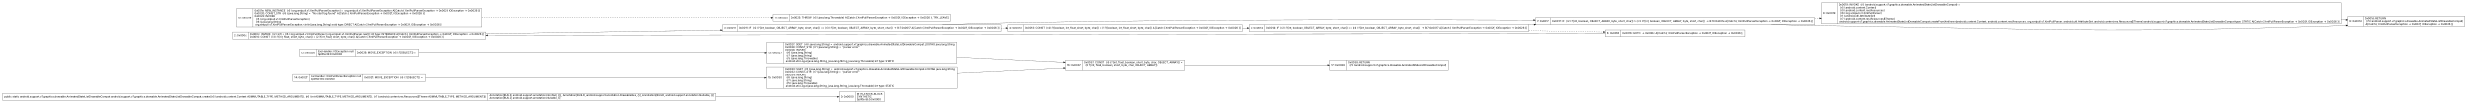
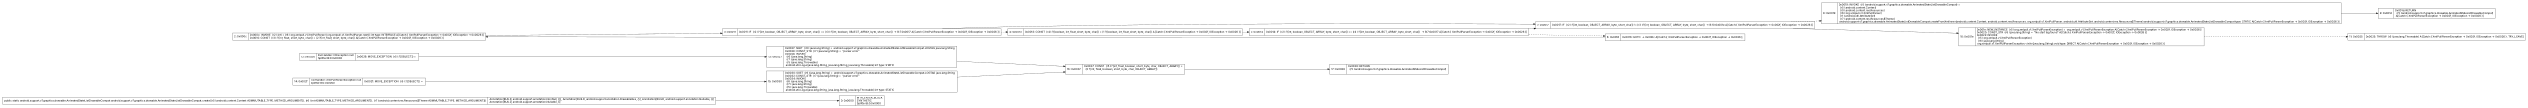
(2059, 30) -> (1875, 31)
